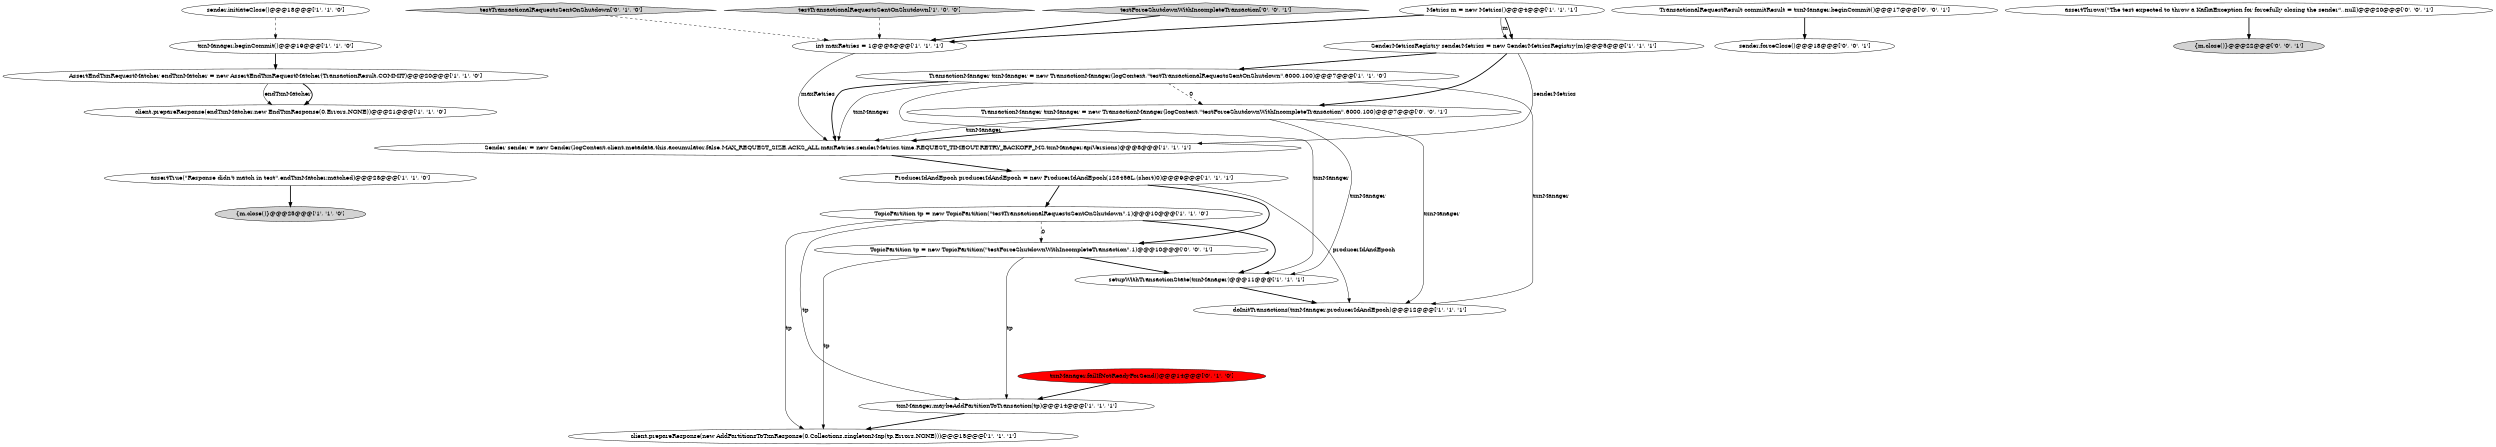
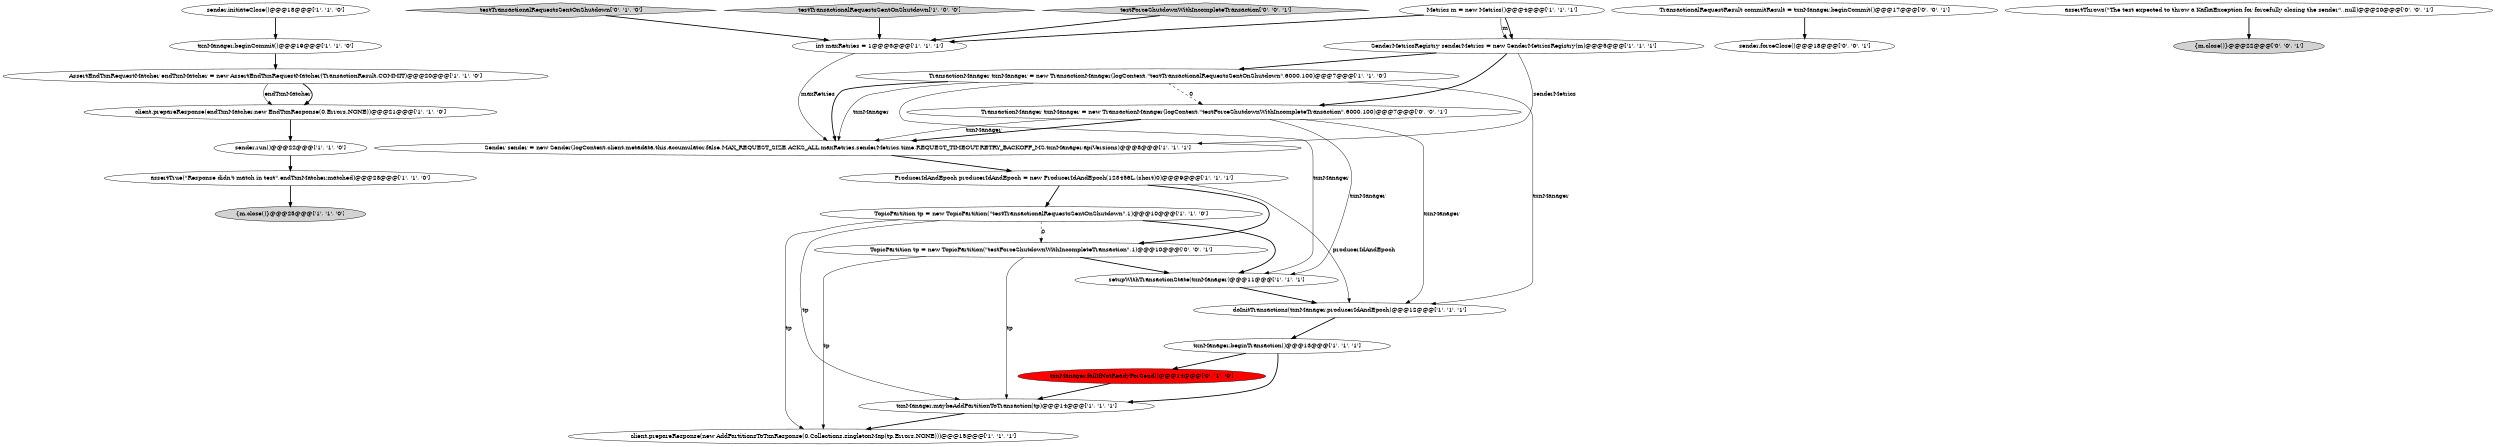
(276, 26) -> (276, 26)
(879, 26) -> (879, 26)
(715, 28) -> (715, 28)
none -> (290, 148)
none -> (1277, 346)
